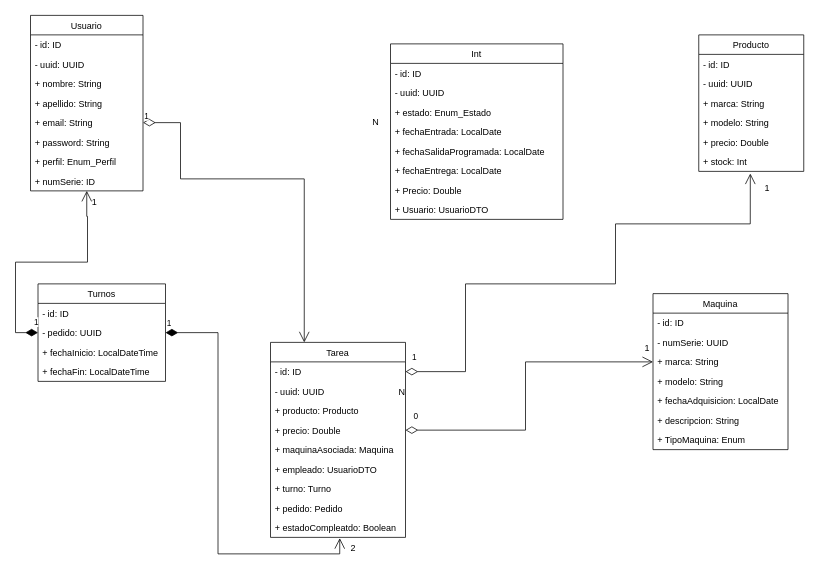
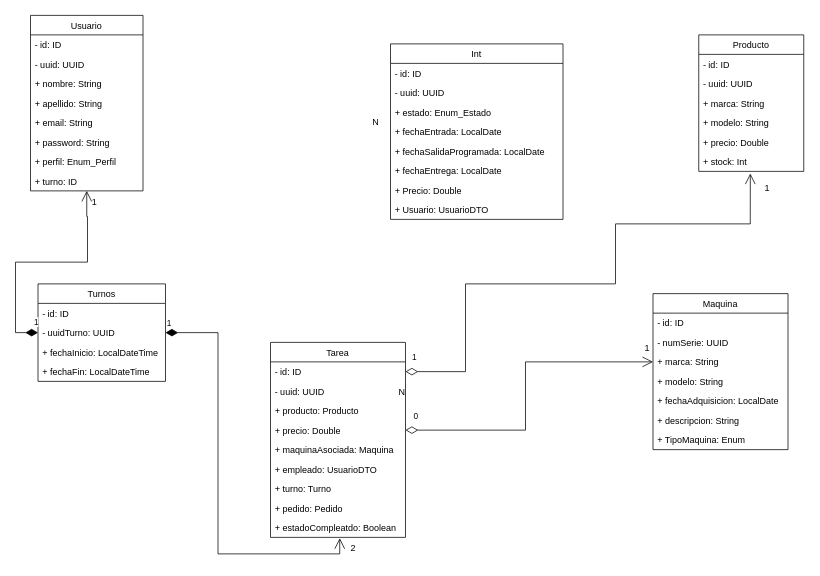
(282, 179) -> none
(65, 182) -> (59, 182)
(73, 333) -> (80, 333)
